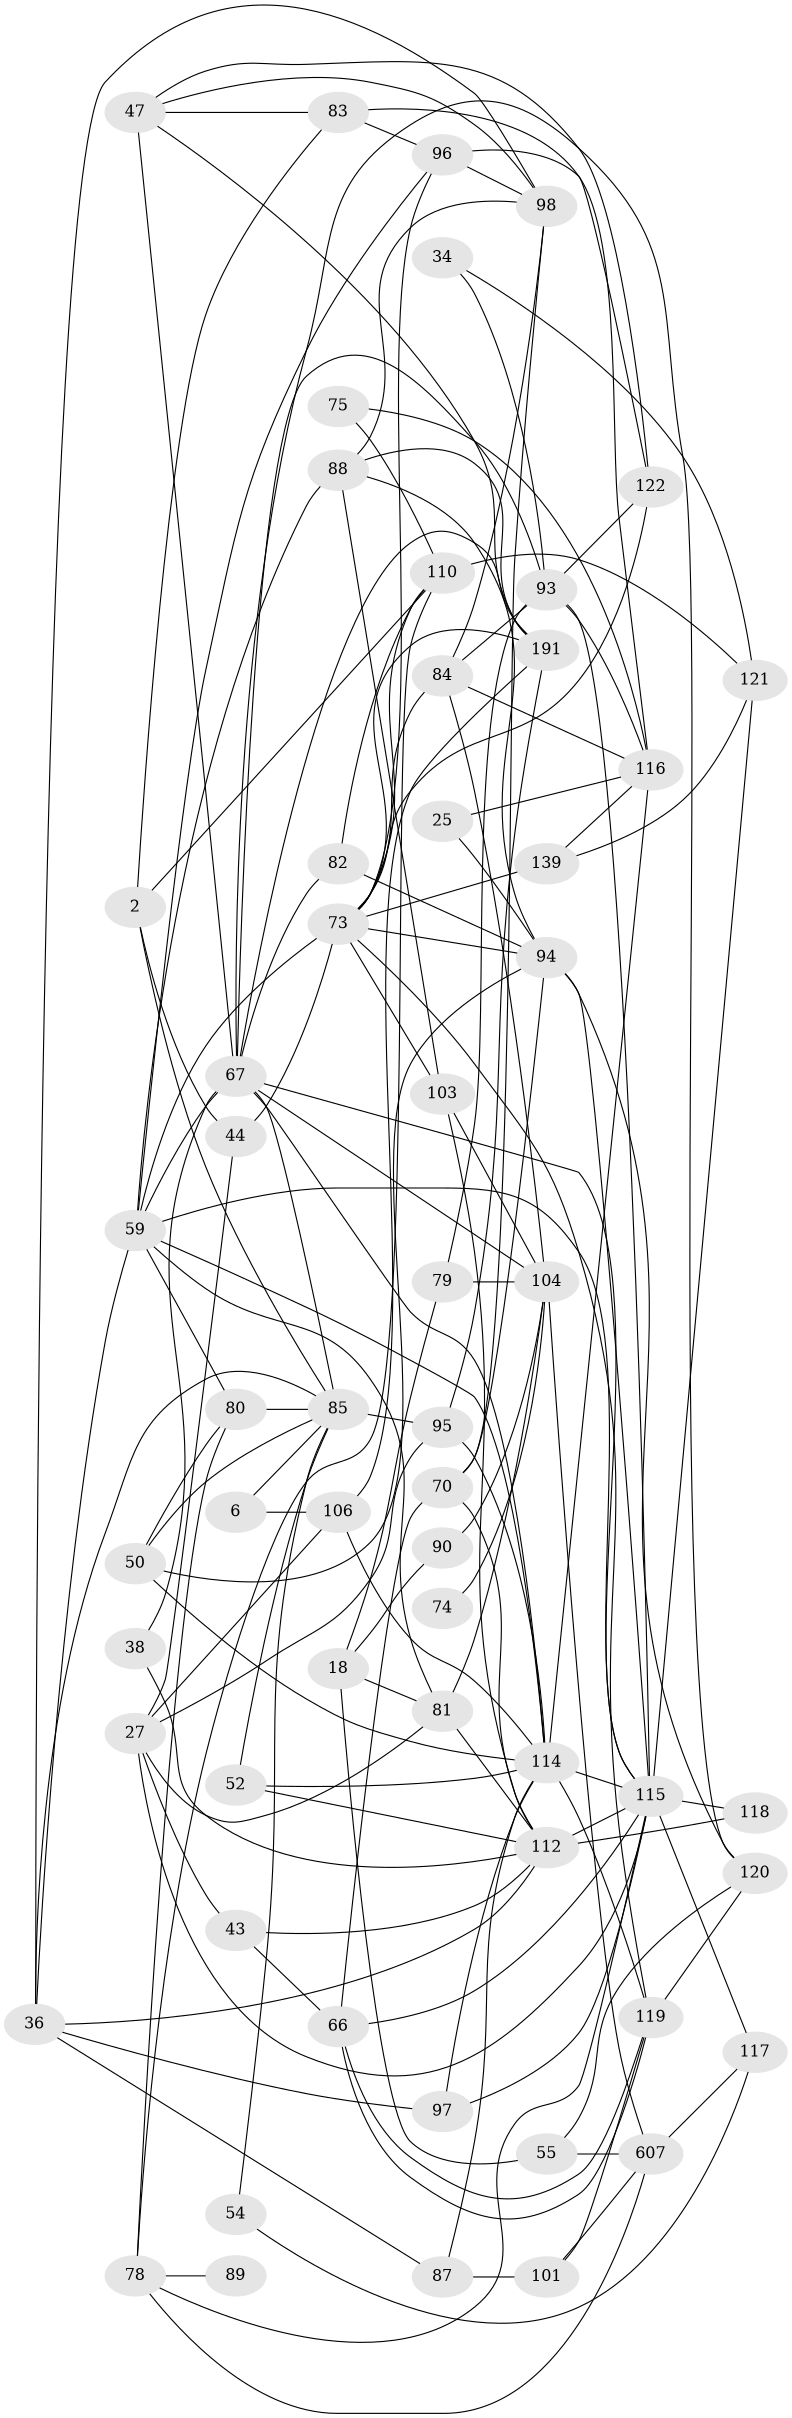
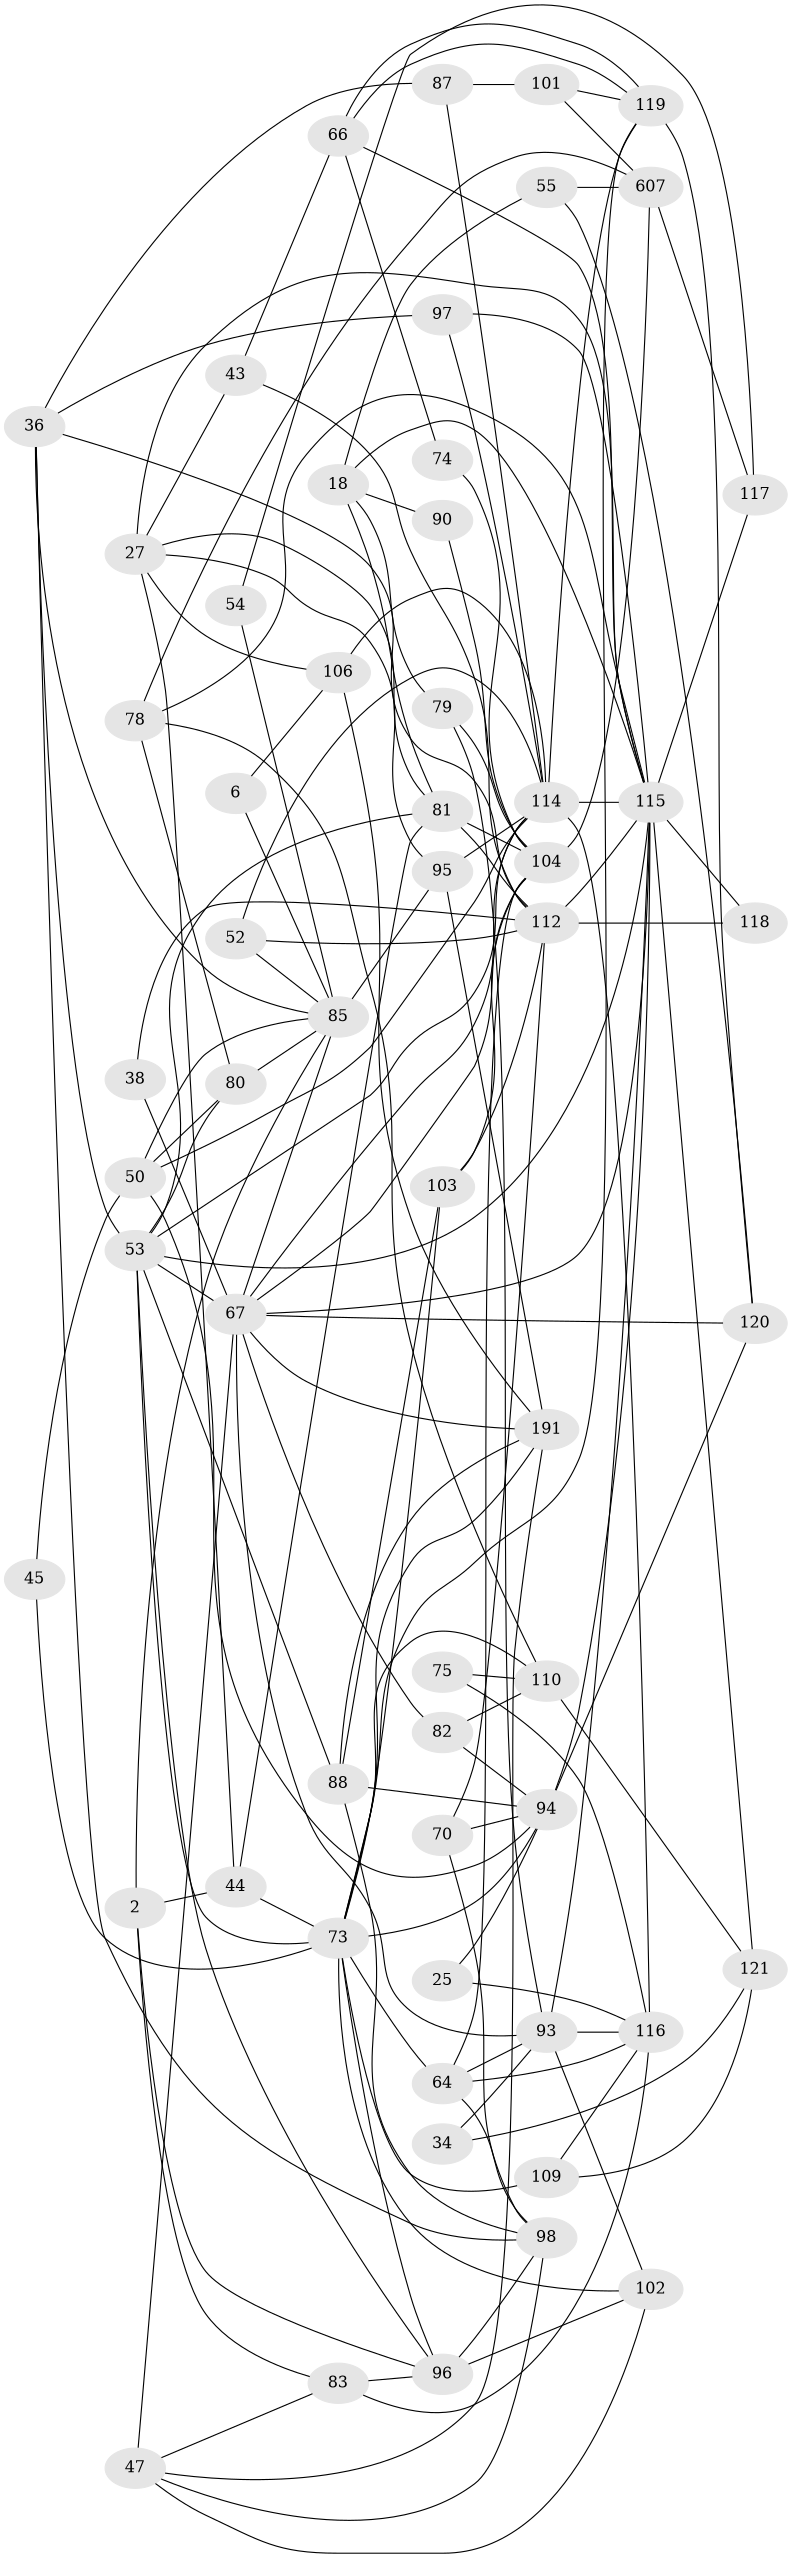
(651, 487) -> (651, 2289)
none -> (548, 536)
(443, 676) -> (443, 2084)
(289, 740) -> (181, 2216)
(547, 864) -> (547, 2178)
(135, 1231) -> (135, 1251)
none -> (324, 1344)
none -> (35, 1579)
(370, 1752) -> (390, 298)
(236, 2276) -> none
